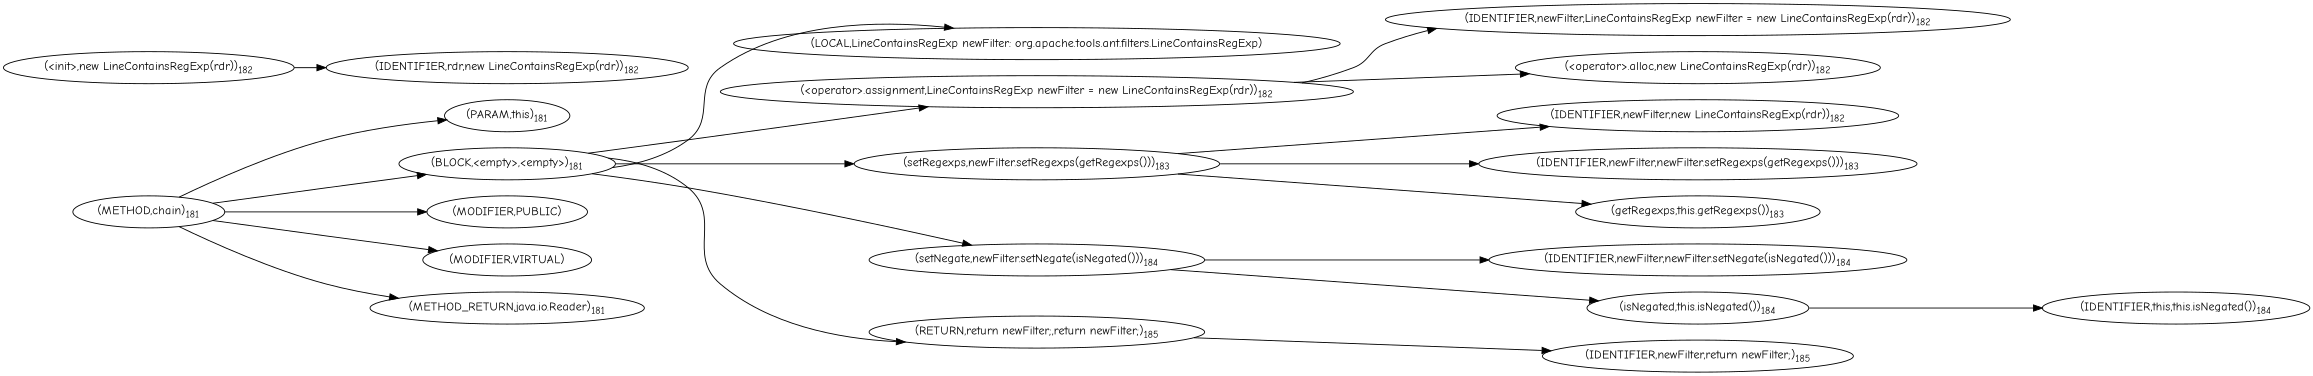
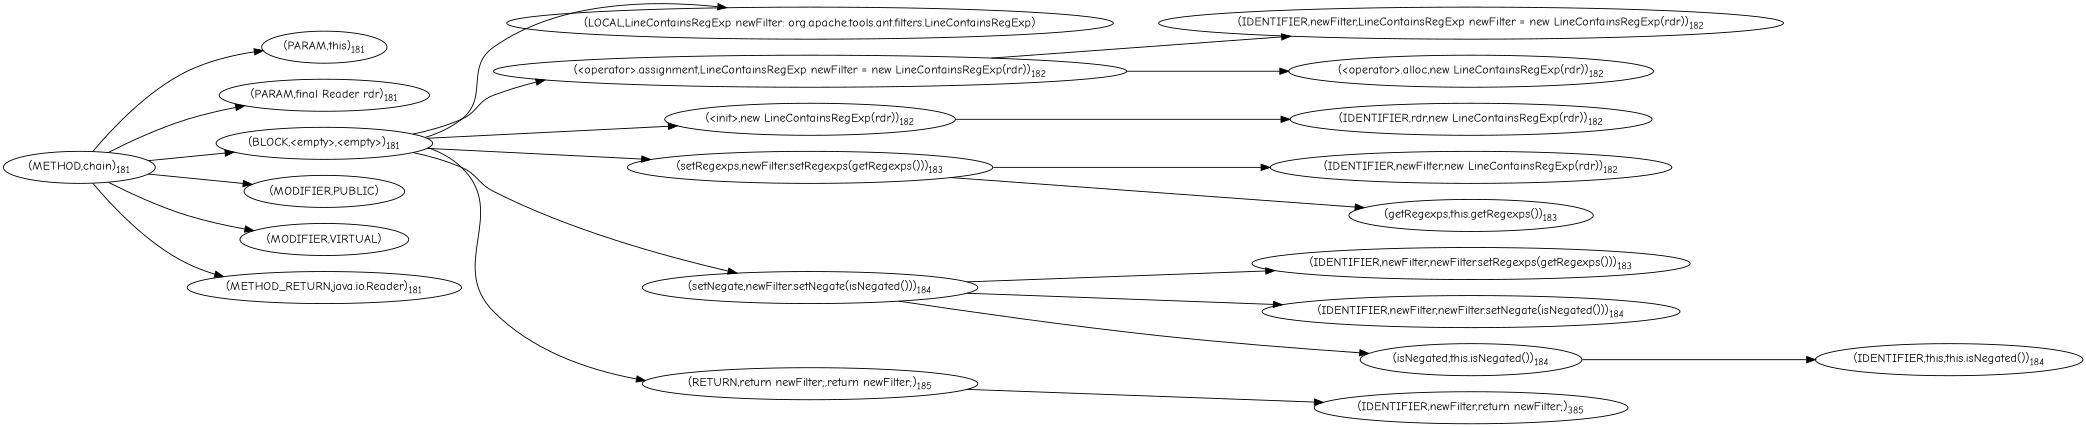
none -> (324, 95)
none -> (548, 132)
(1345, 164) -> (1116, 276)
(1803, 355) -> (1576, 406)
